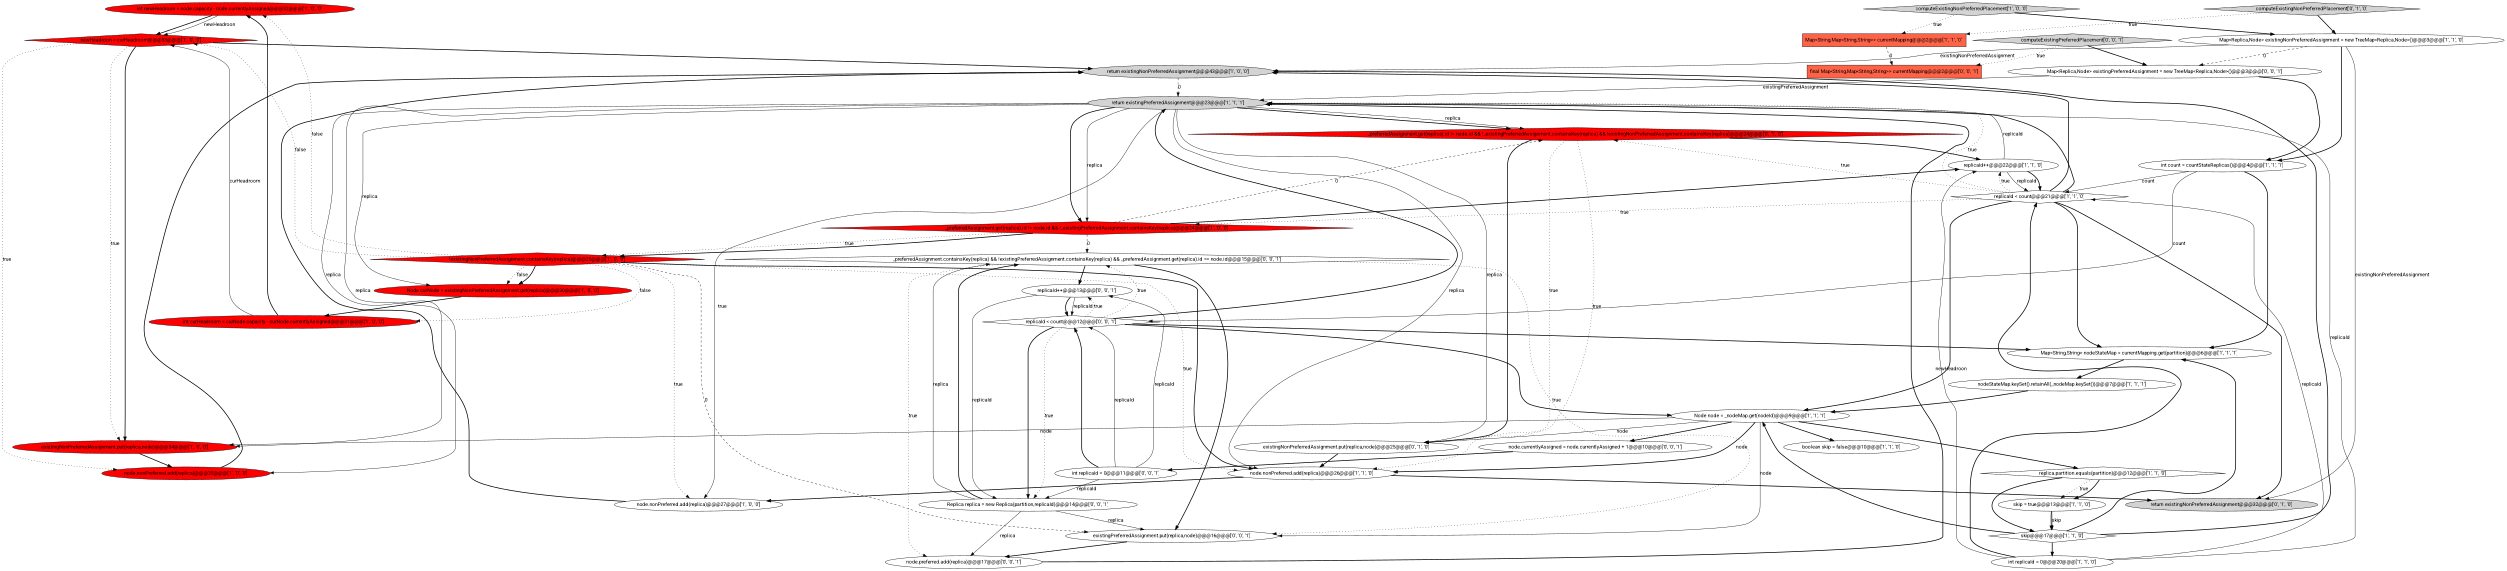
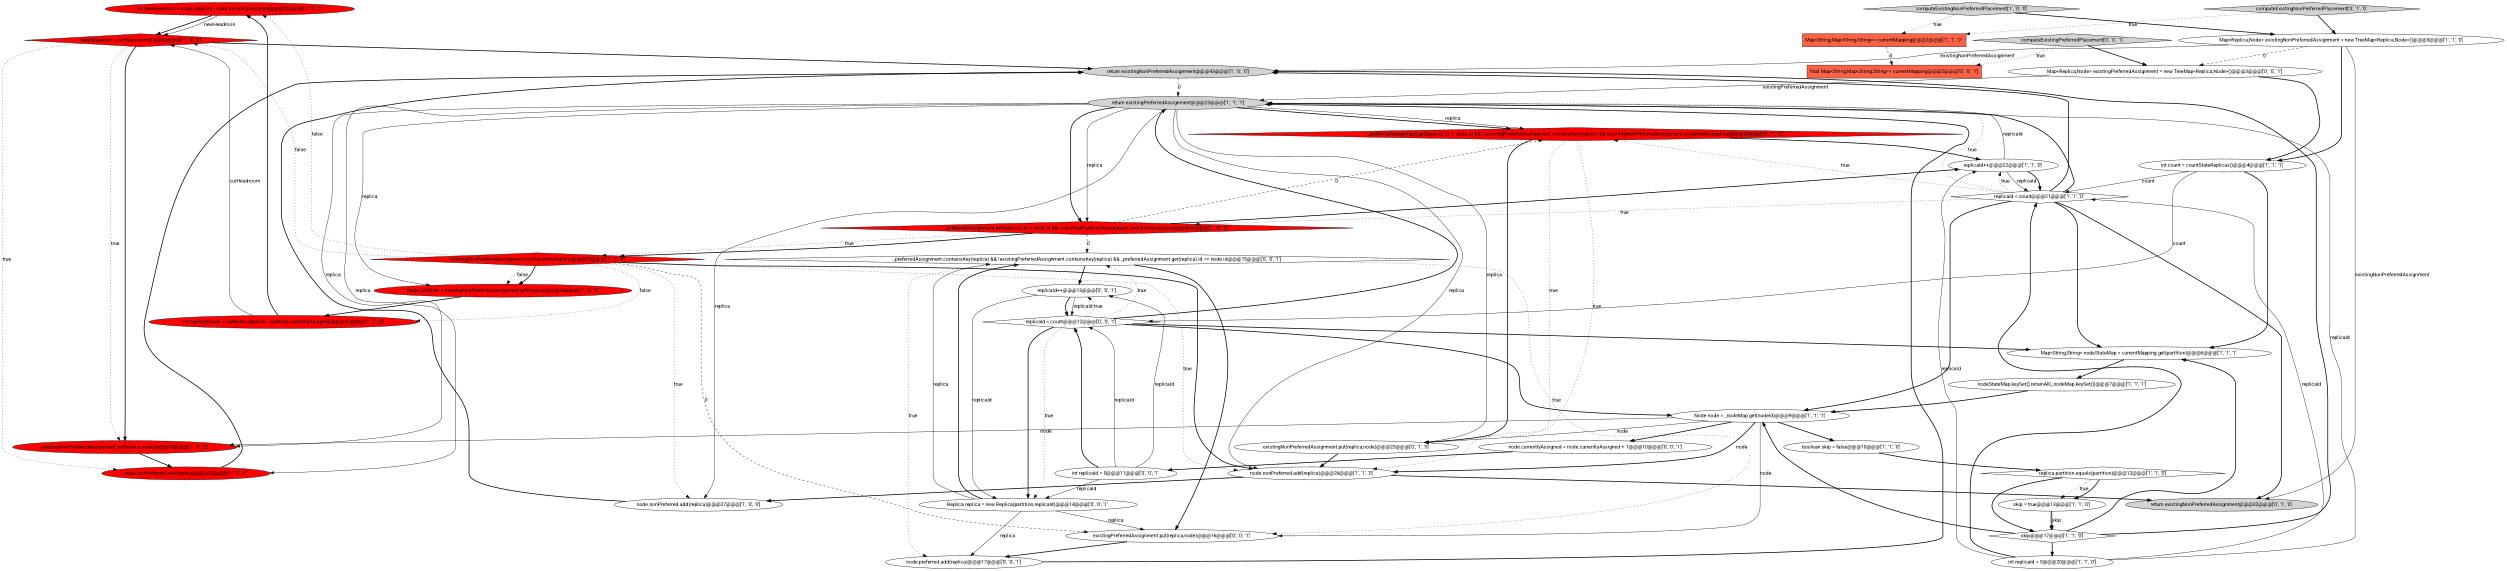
(723, 306) -> (723, 306)
(1951, 369) -> (1951, 369)
(1937, 443) -> (1953, 464)
